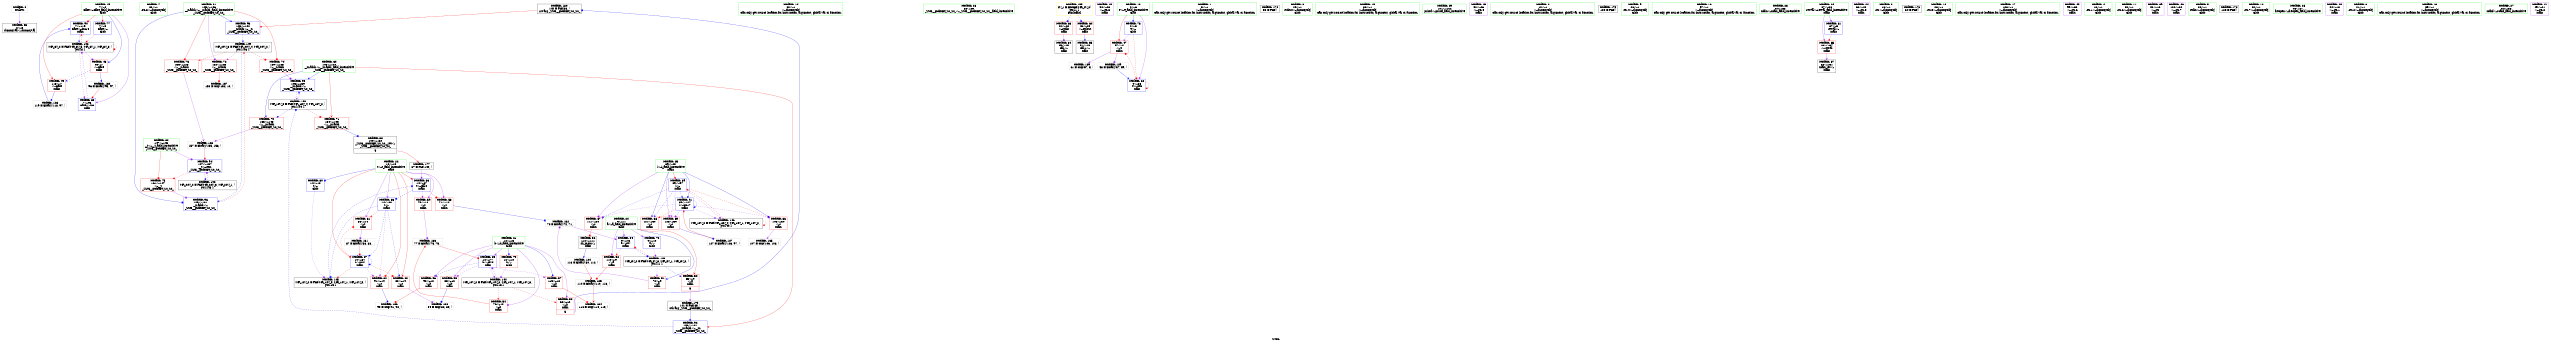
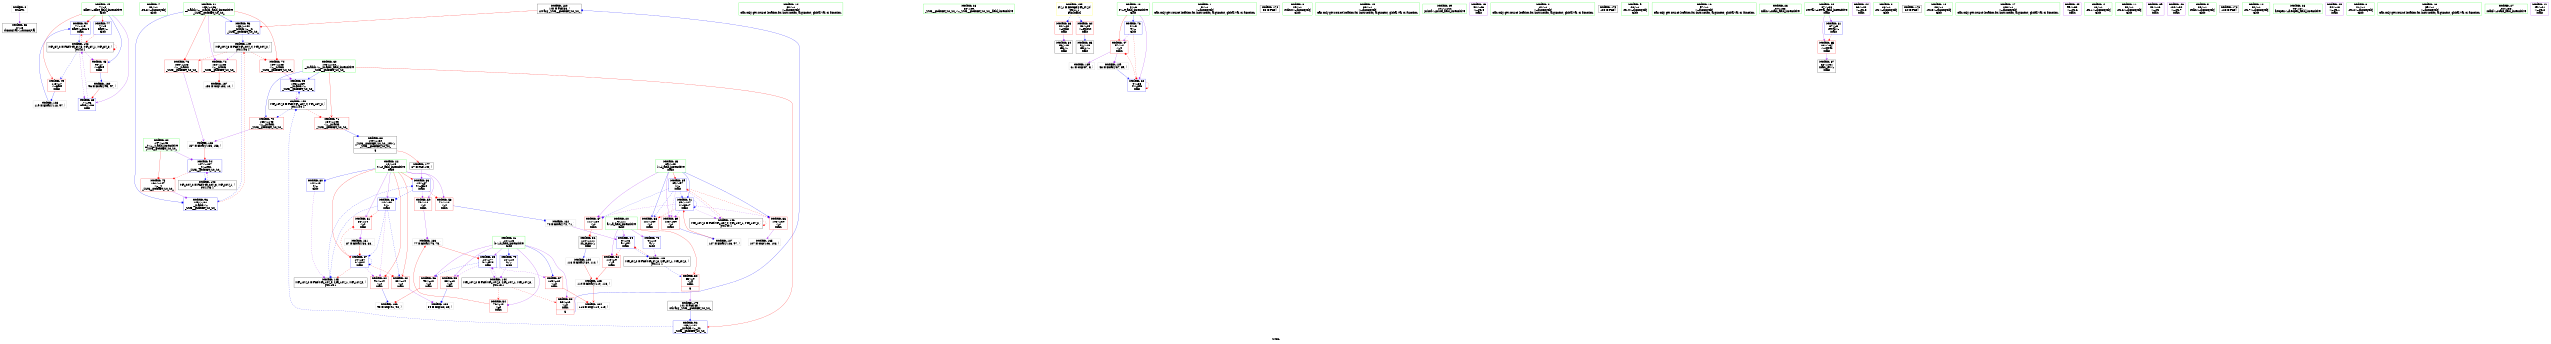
(1105, 9) -> none
(79, 75) -> (69, 65)
(509, 261) -> (509, 261)
(657, 283) -> none
